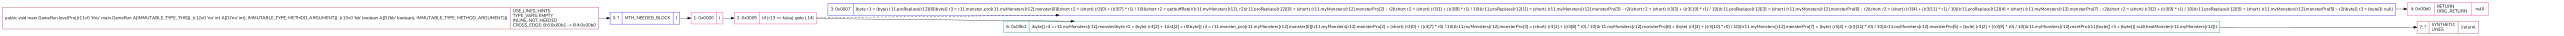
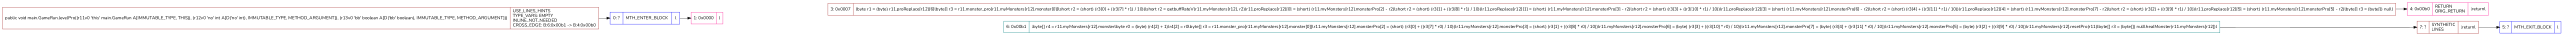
(1612, 9) -> (1612, 9)
(2480, 9) -> (2478, 9)
(648, 18) -> (647, 18)
(775, 18) -> none
none -> (2530, 27)
